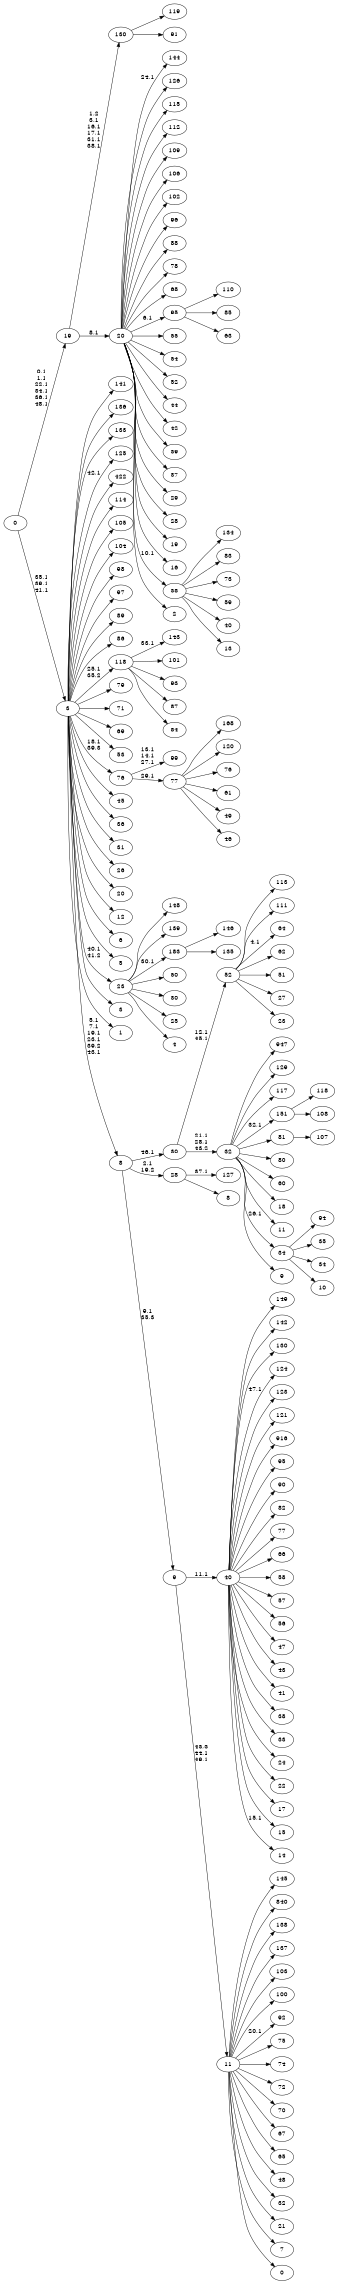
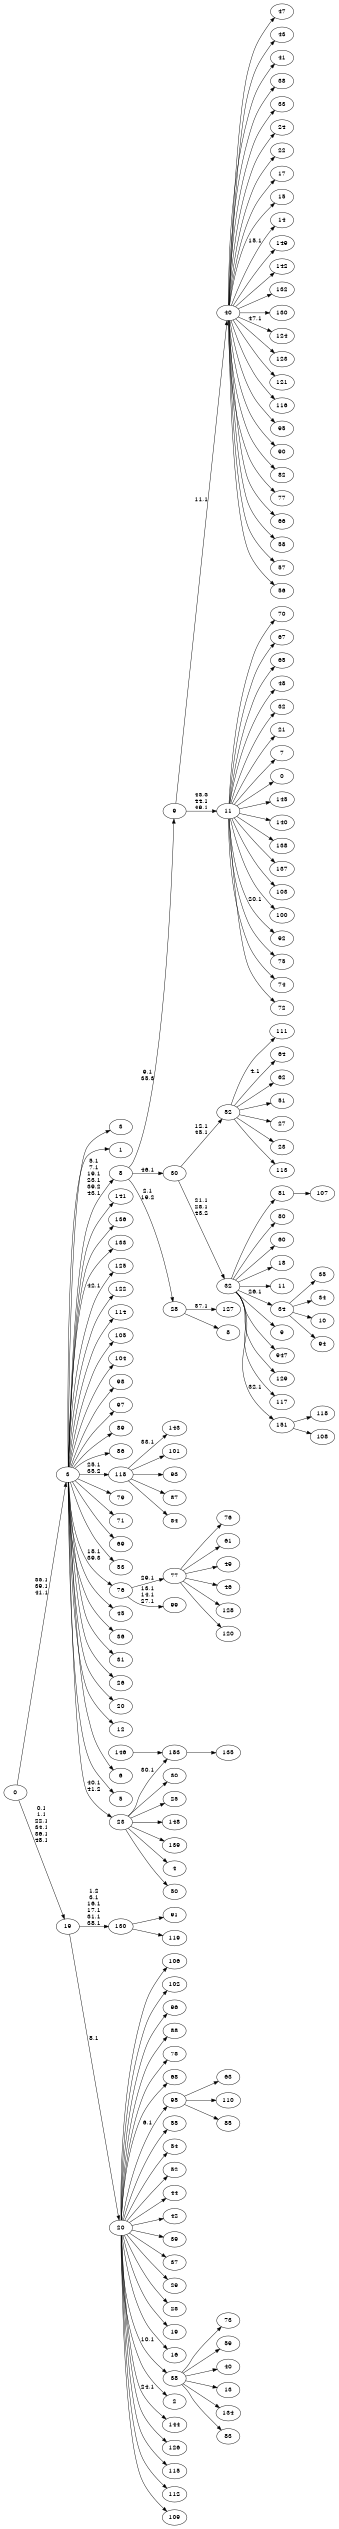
none -> (282, 290)
(121, 477) -> (121, 1289)
(228, 724) -> (228, 1611)
(199, 941) -> (145, 1753)
(282, 1439) -> (282, 406)
(282, 1902) -> (282, 823)
